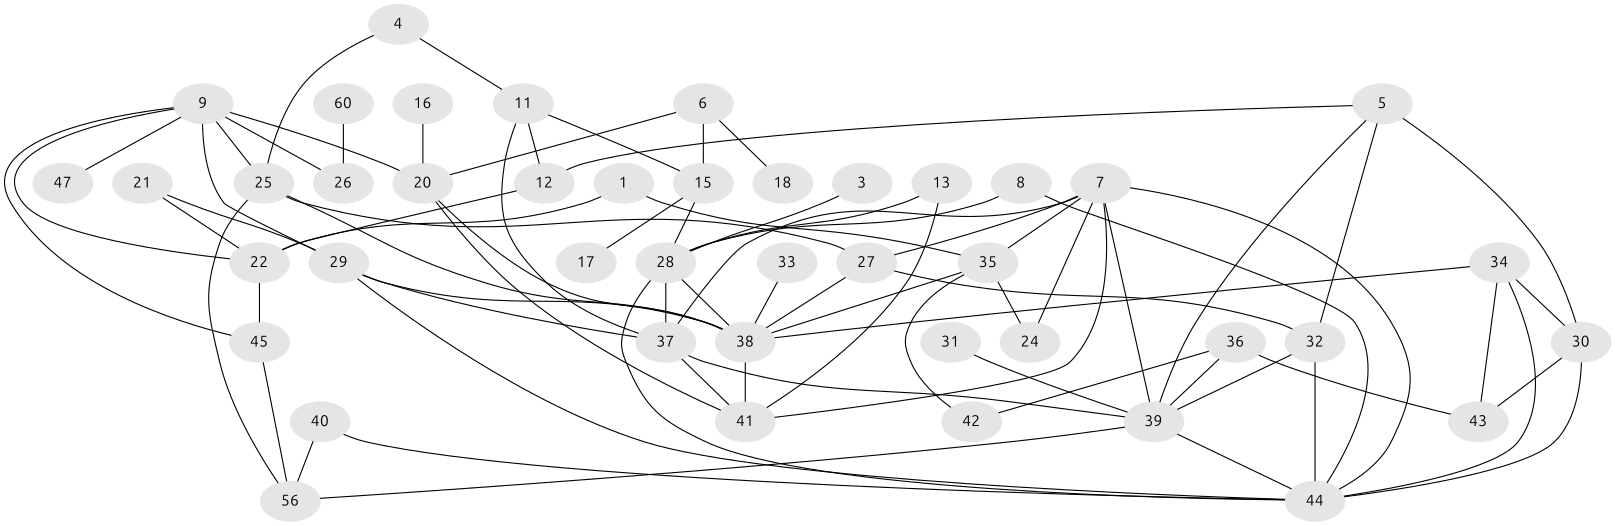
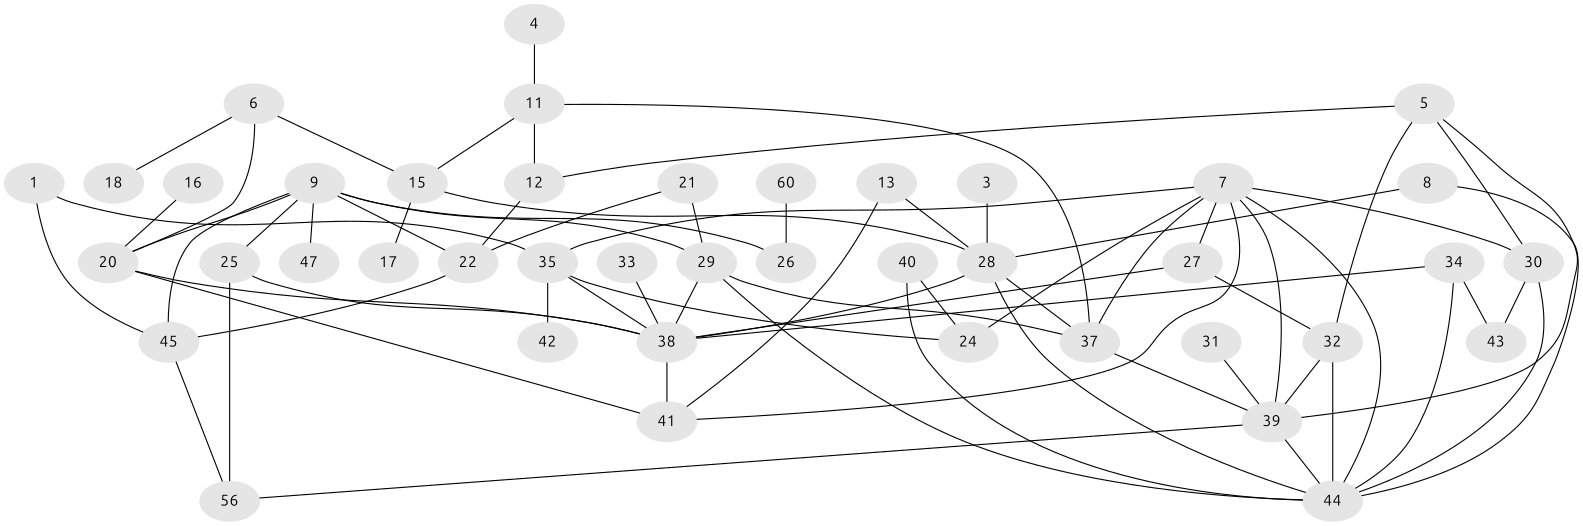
(303, 85) -> none
(515, 218) -> (70, 284)
(565, 223) -> none
(1540, 303) -> (1383, 213)
(1236, 342) -> none
(705, 382) -> none
(305, 461) -> (932, 295)
